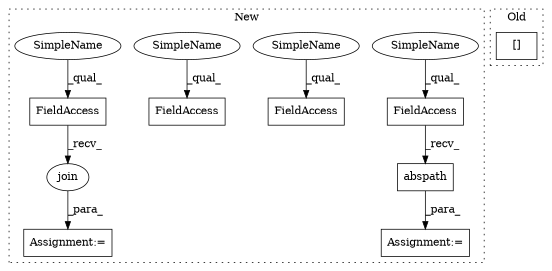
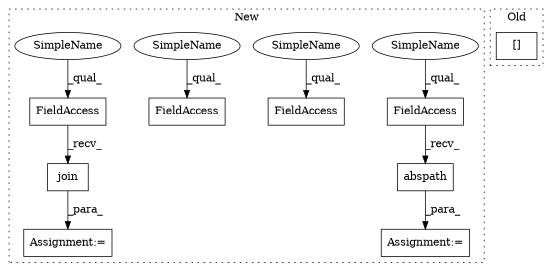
(68, 177) -> (68, 177)
